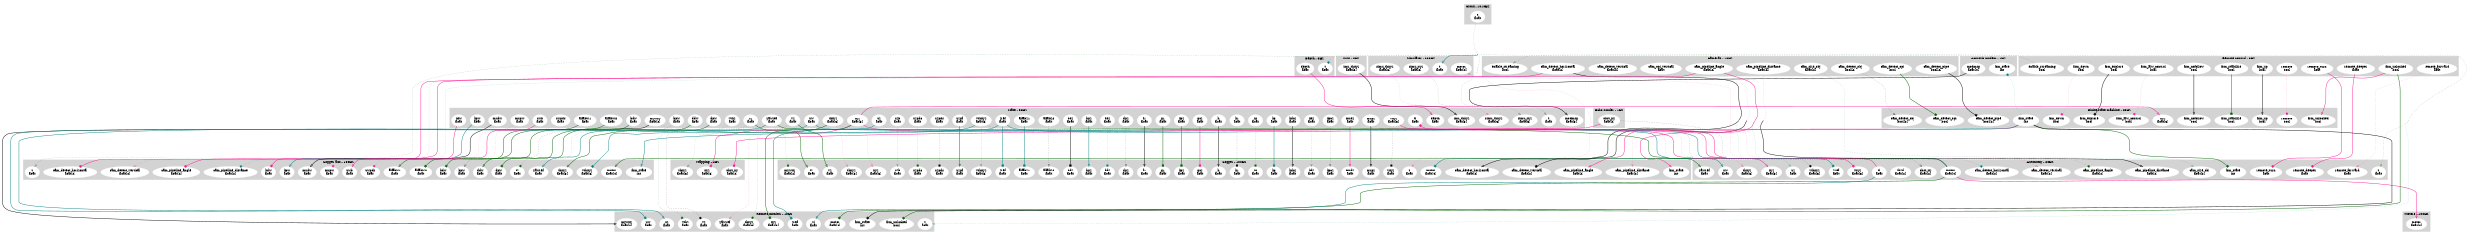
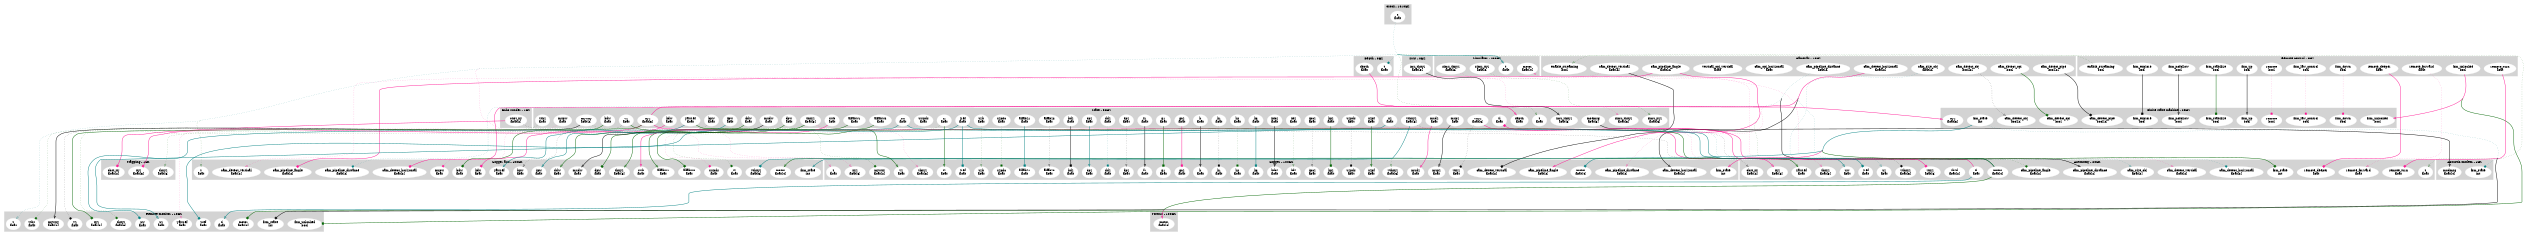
(1661, 69) -> (1718, 69)
none -> (1769, 69)
(1678, 80) -> (1927, 129)
